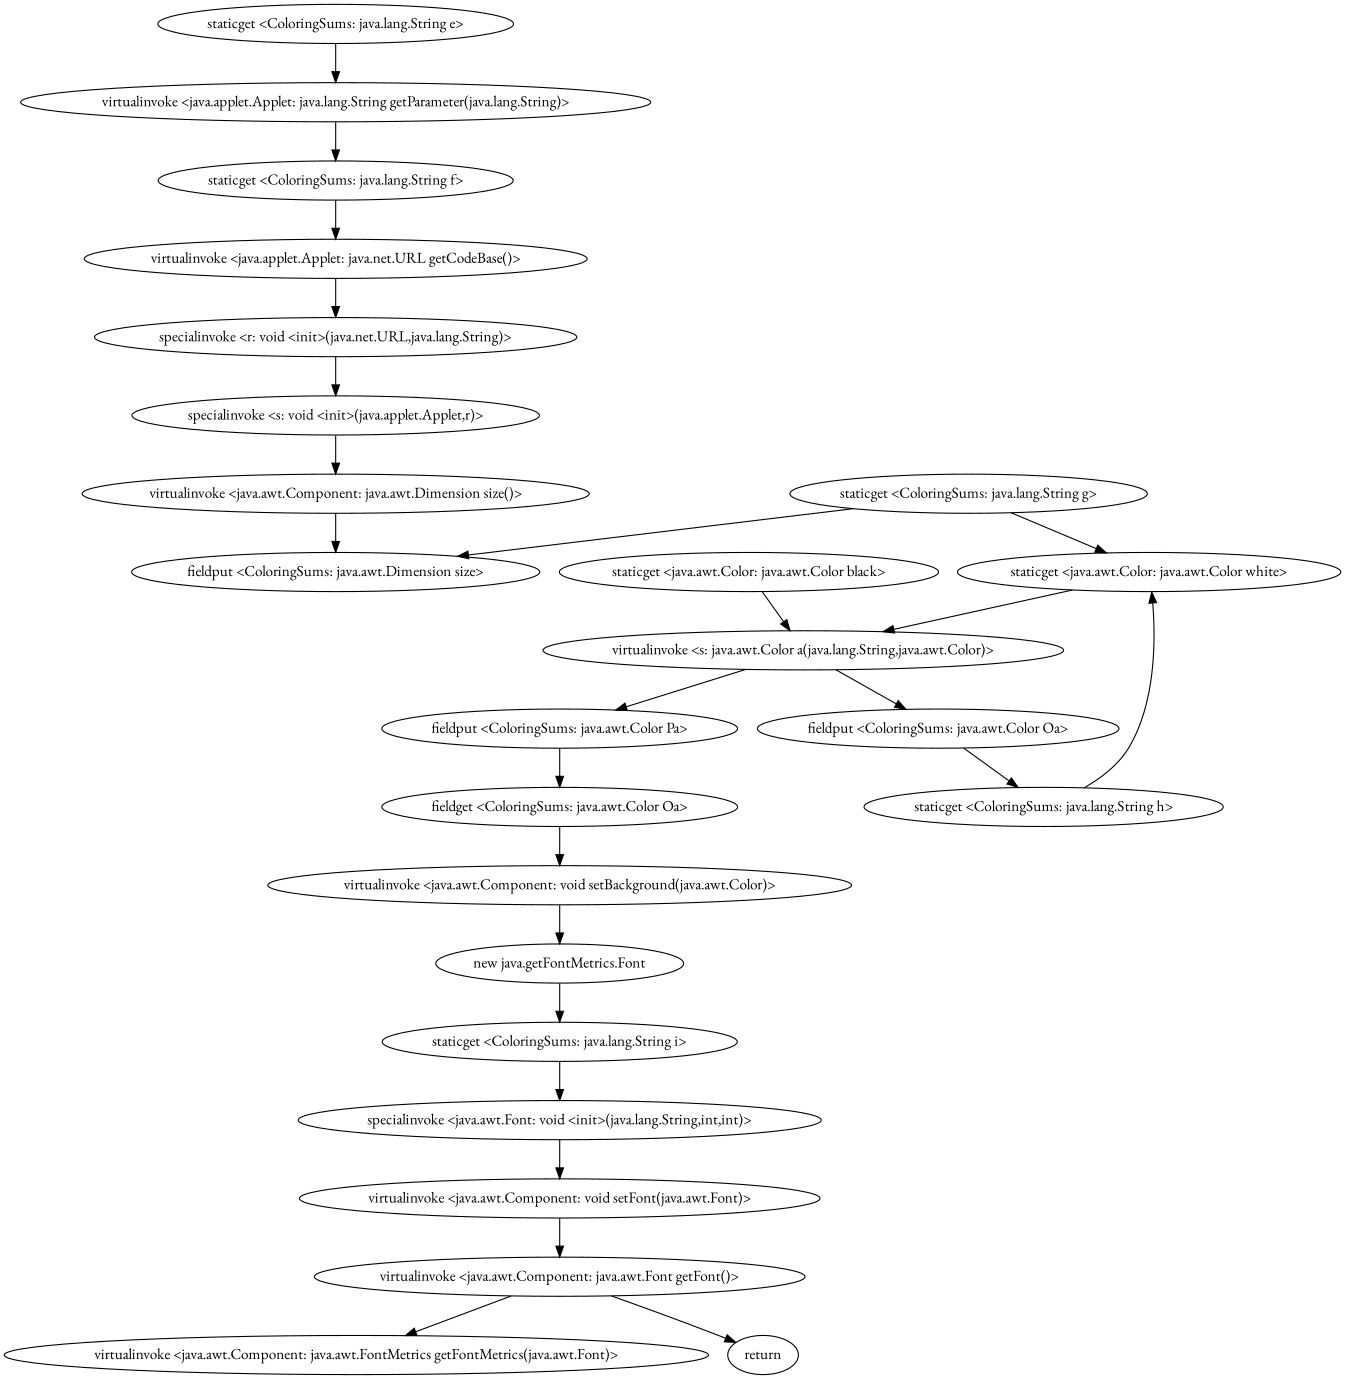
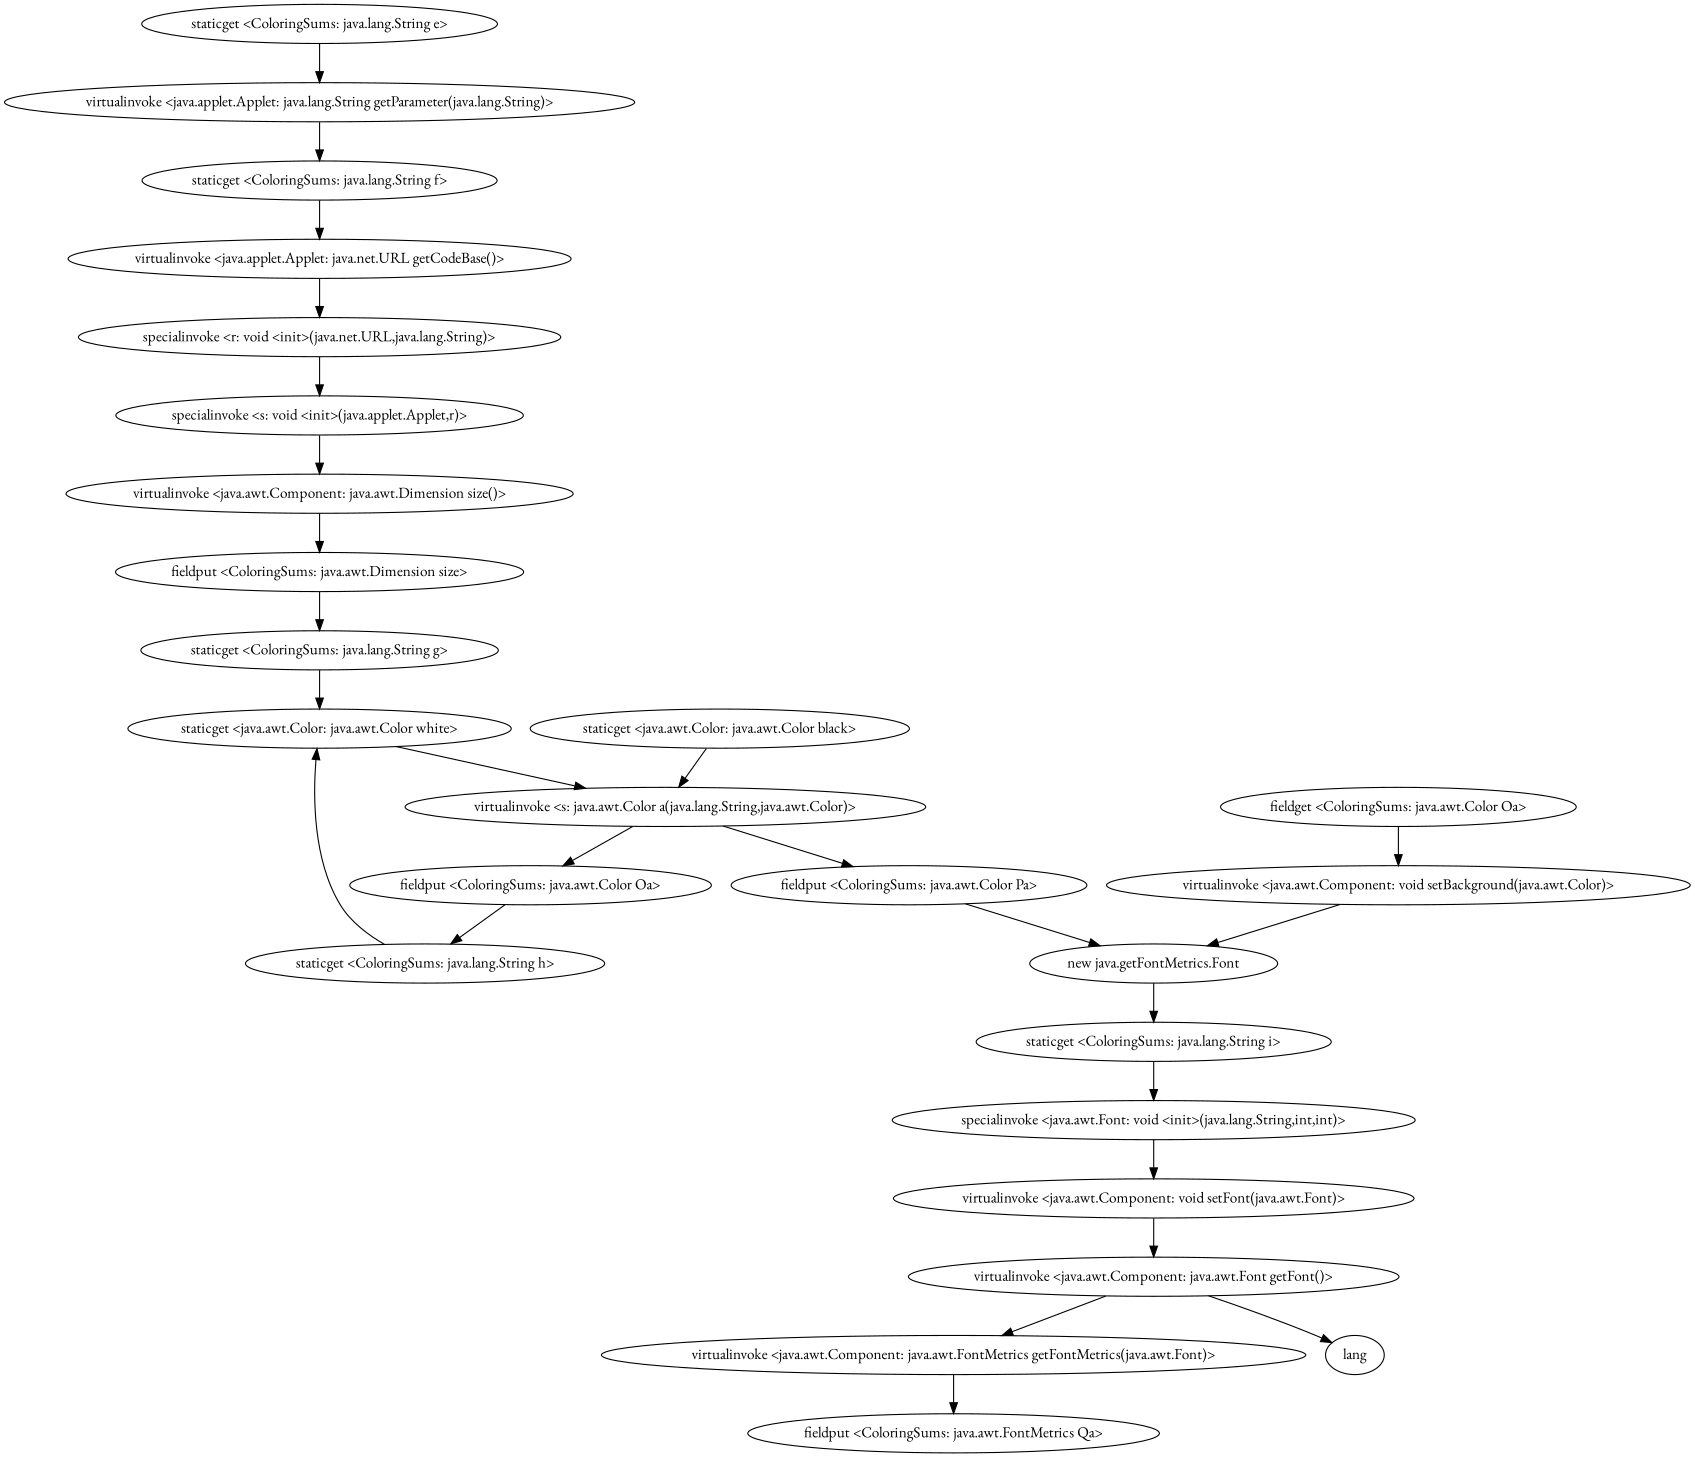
(661, 532) -> (320, 606)
(560, 762) -> (1027, 923)
(763, 1355) -> (1355, 1355)
none -> (954, 1433)
